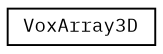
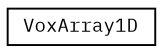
(81, 27) -> (81, 27)
